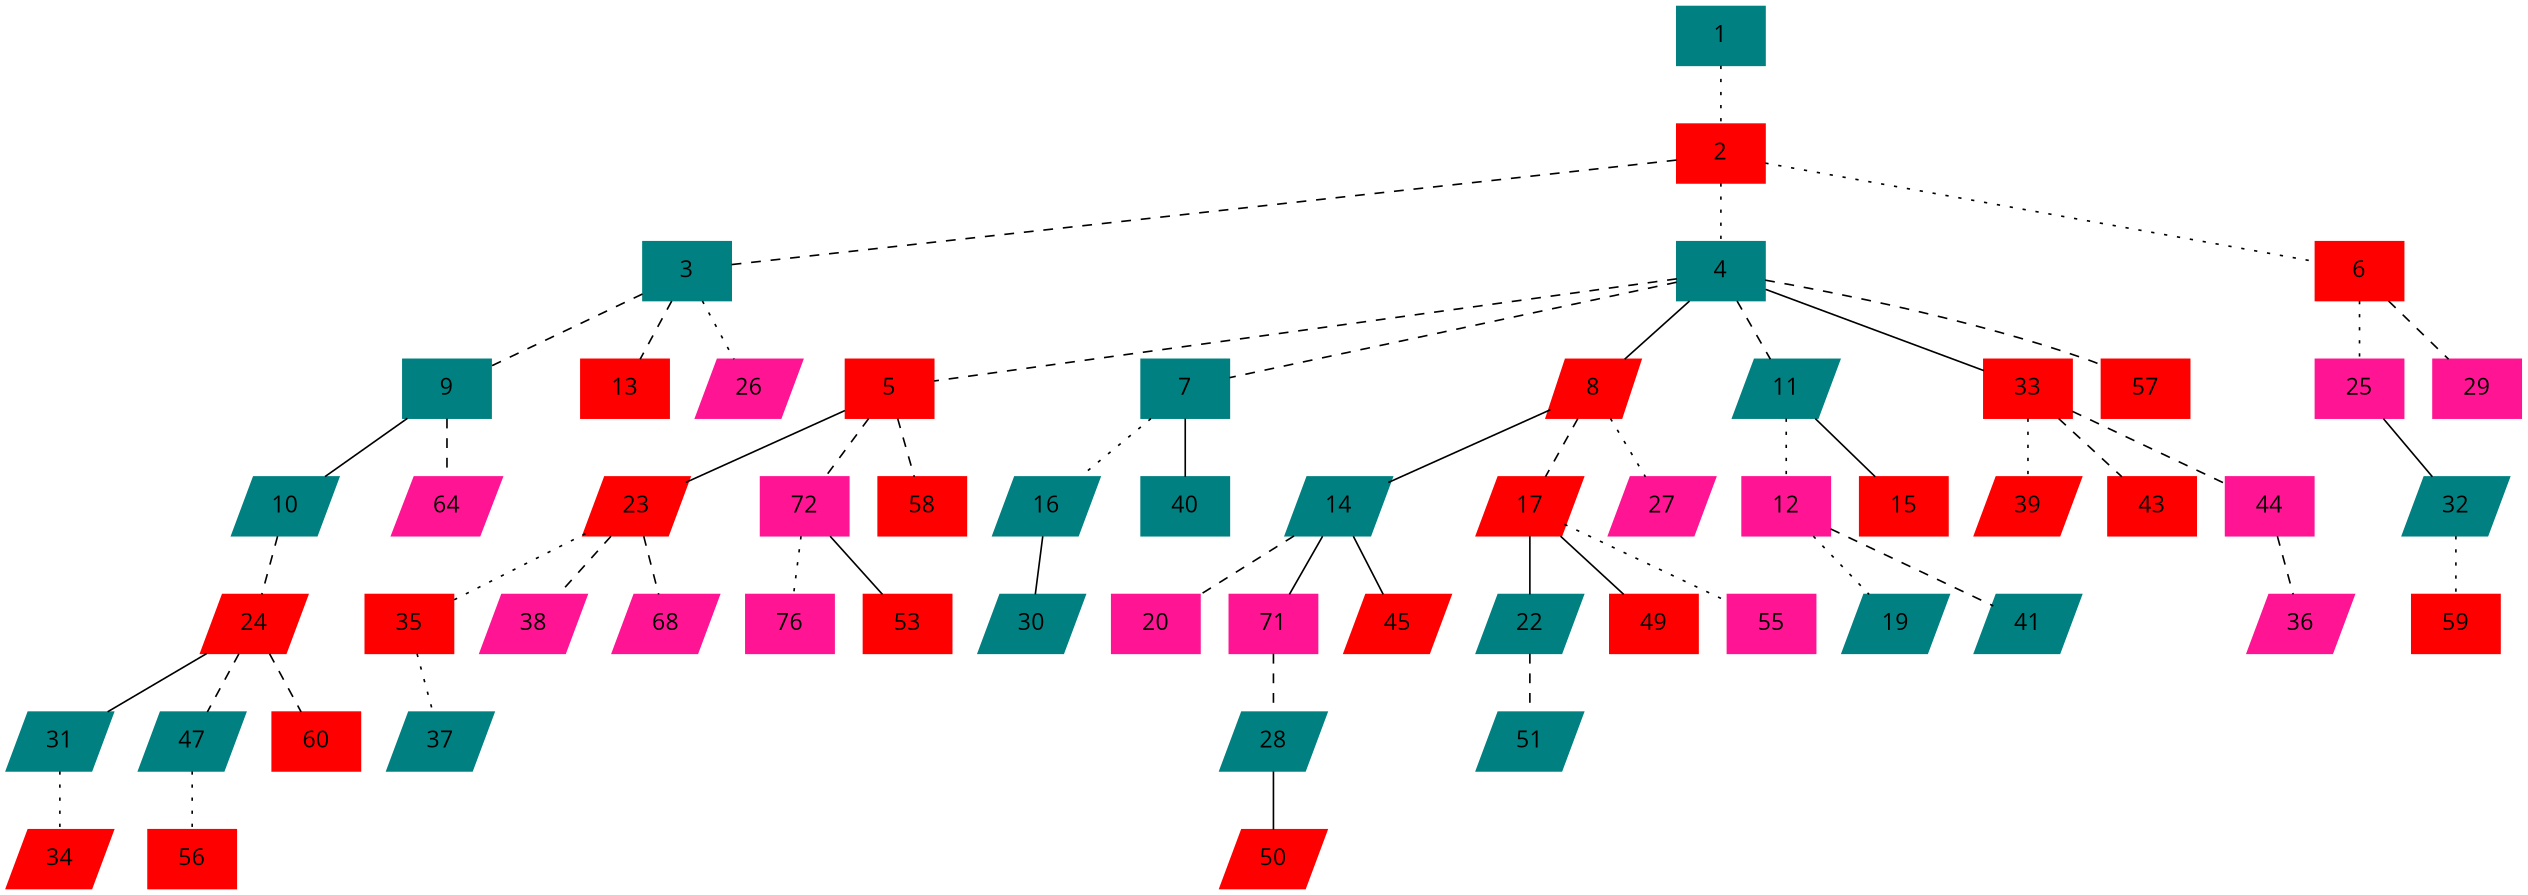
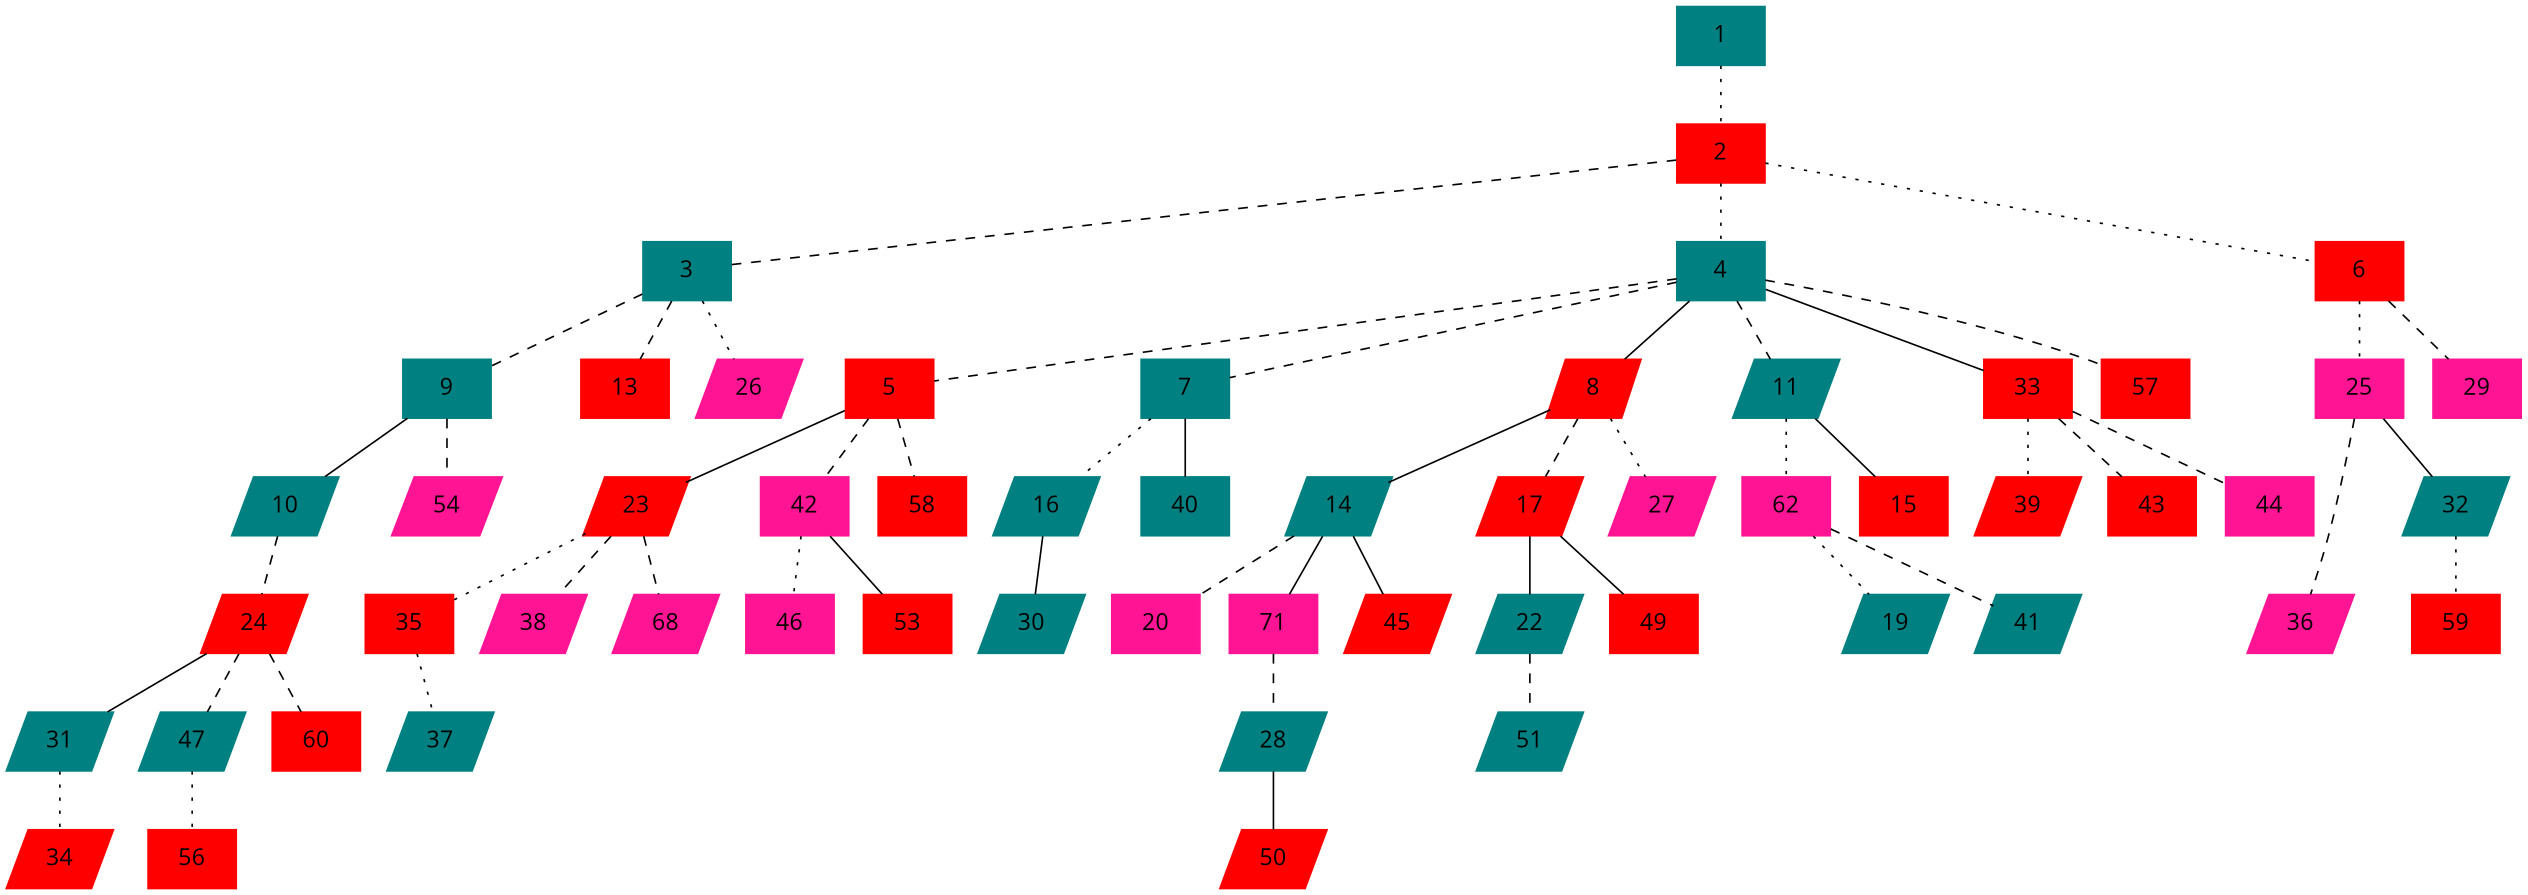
(447, 506) -> (447, 506)
(805, 506) -> (805, 506)
(1786, 506) -> (1786, 506)
(2285, 565) -> (2336, 507)
(790, 624) -> (790, 624)
(1772, 624) -> none
